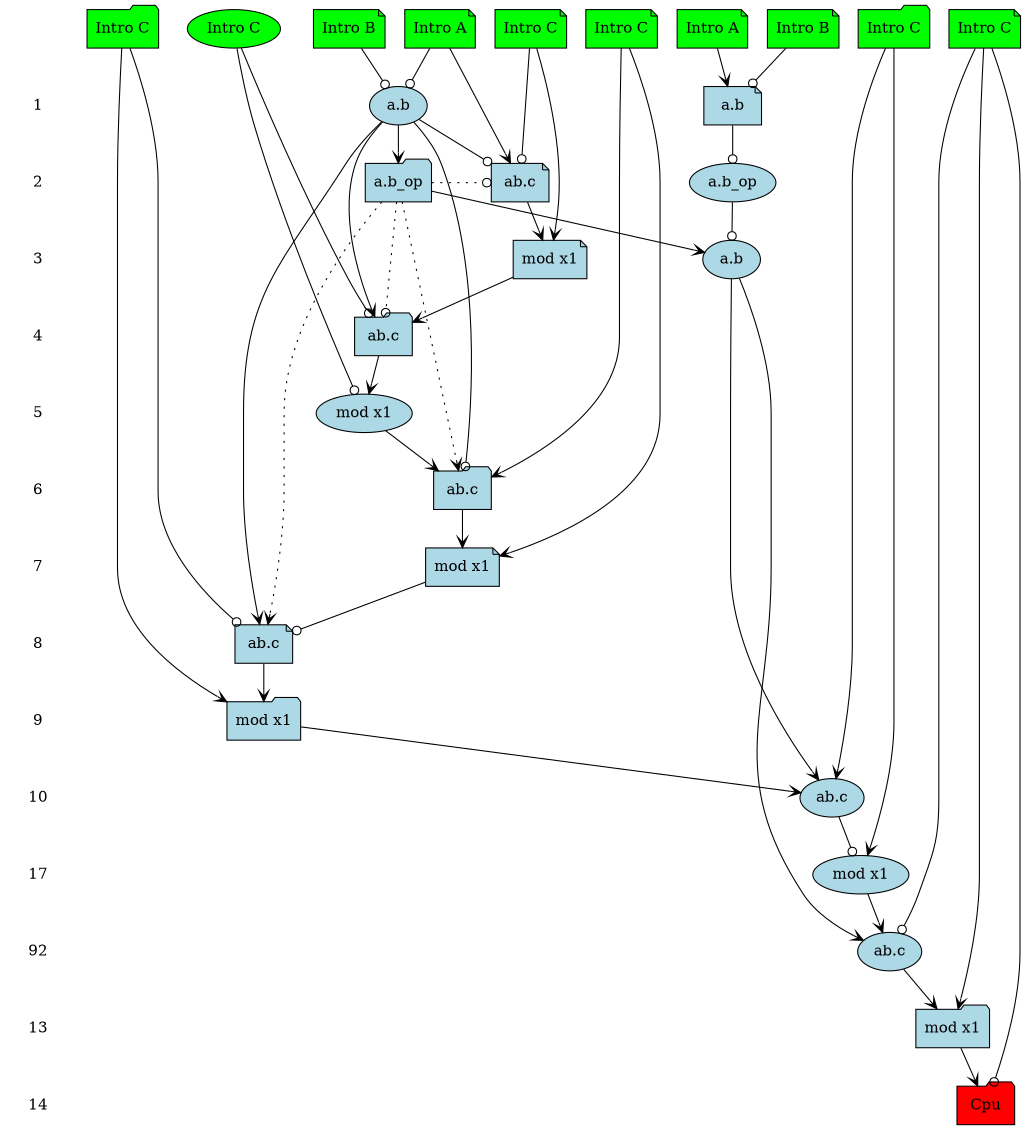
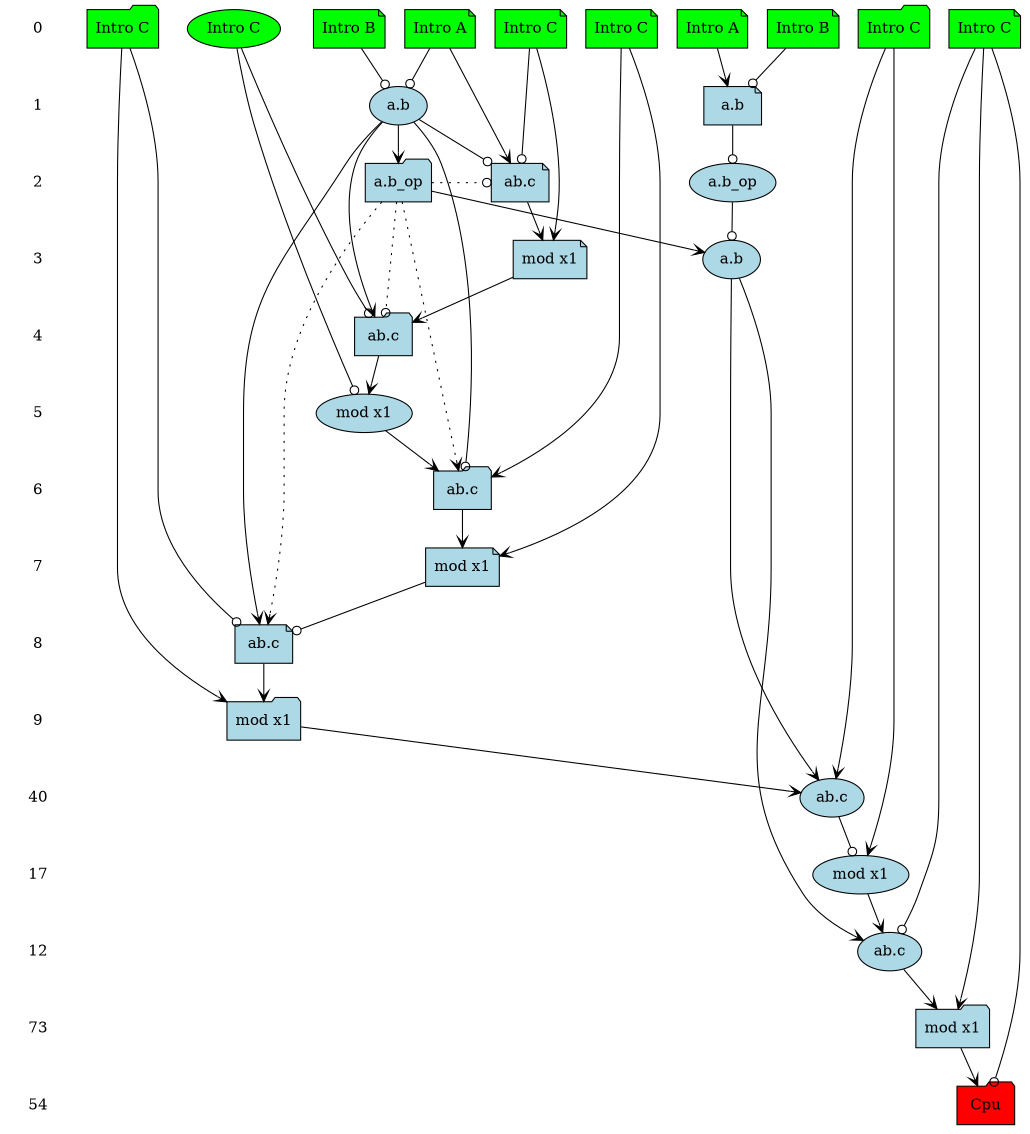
none -> (38, 29)
(38, 798) -> (38, 798)
(38, 952) -> (38, 952)
(38, 1029) -> (38, 1029)
(38, 1105) -> (38, 1105)
